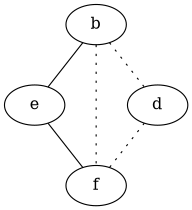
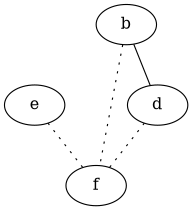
(65, 65) -> none
(127, 65) -> (142, 65)
(65, 145) -> (65, 145)
